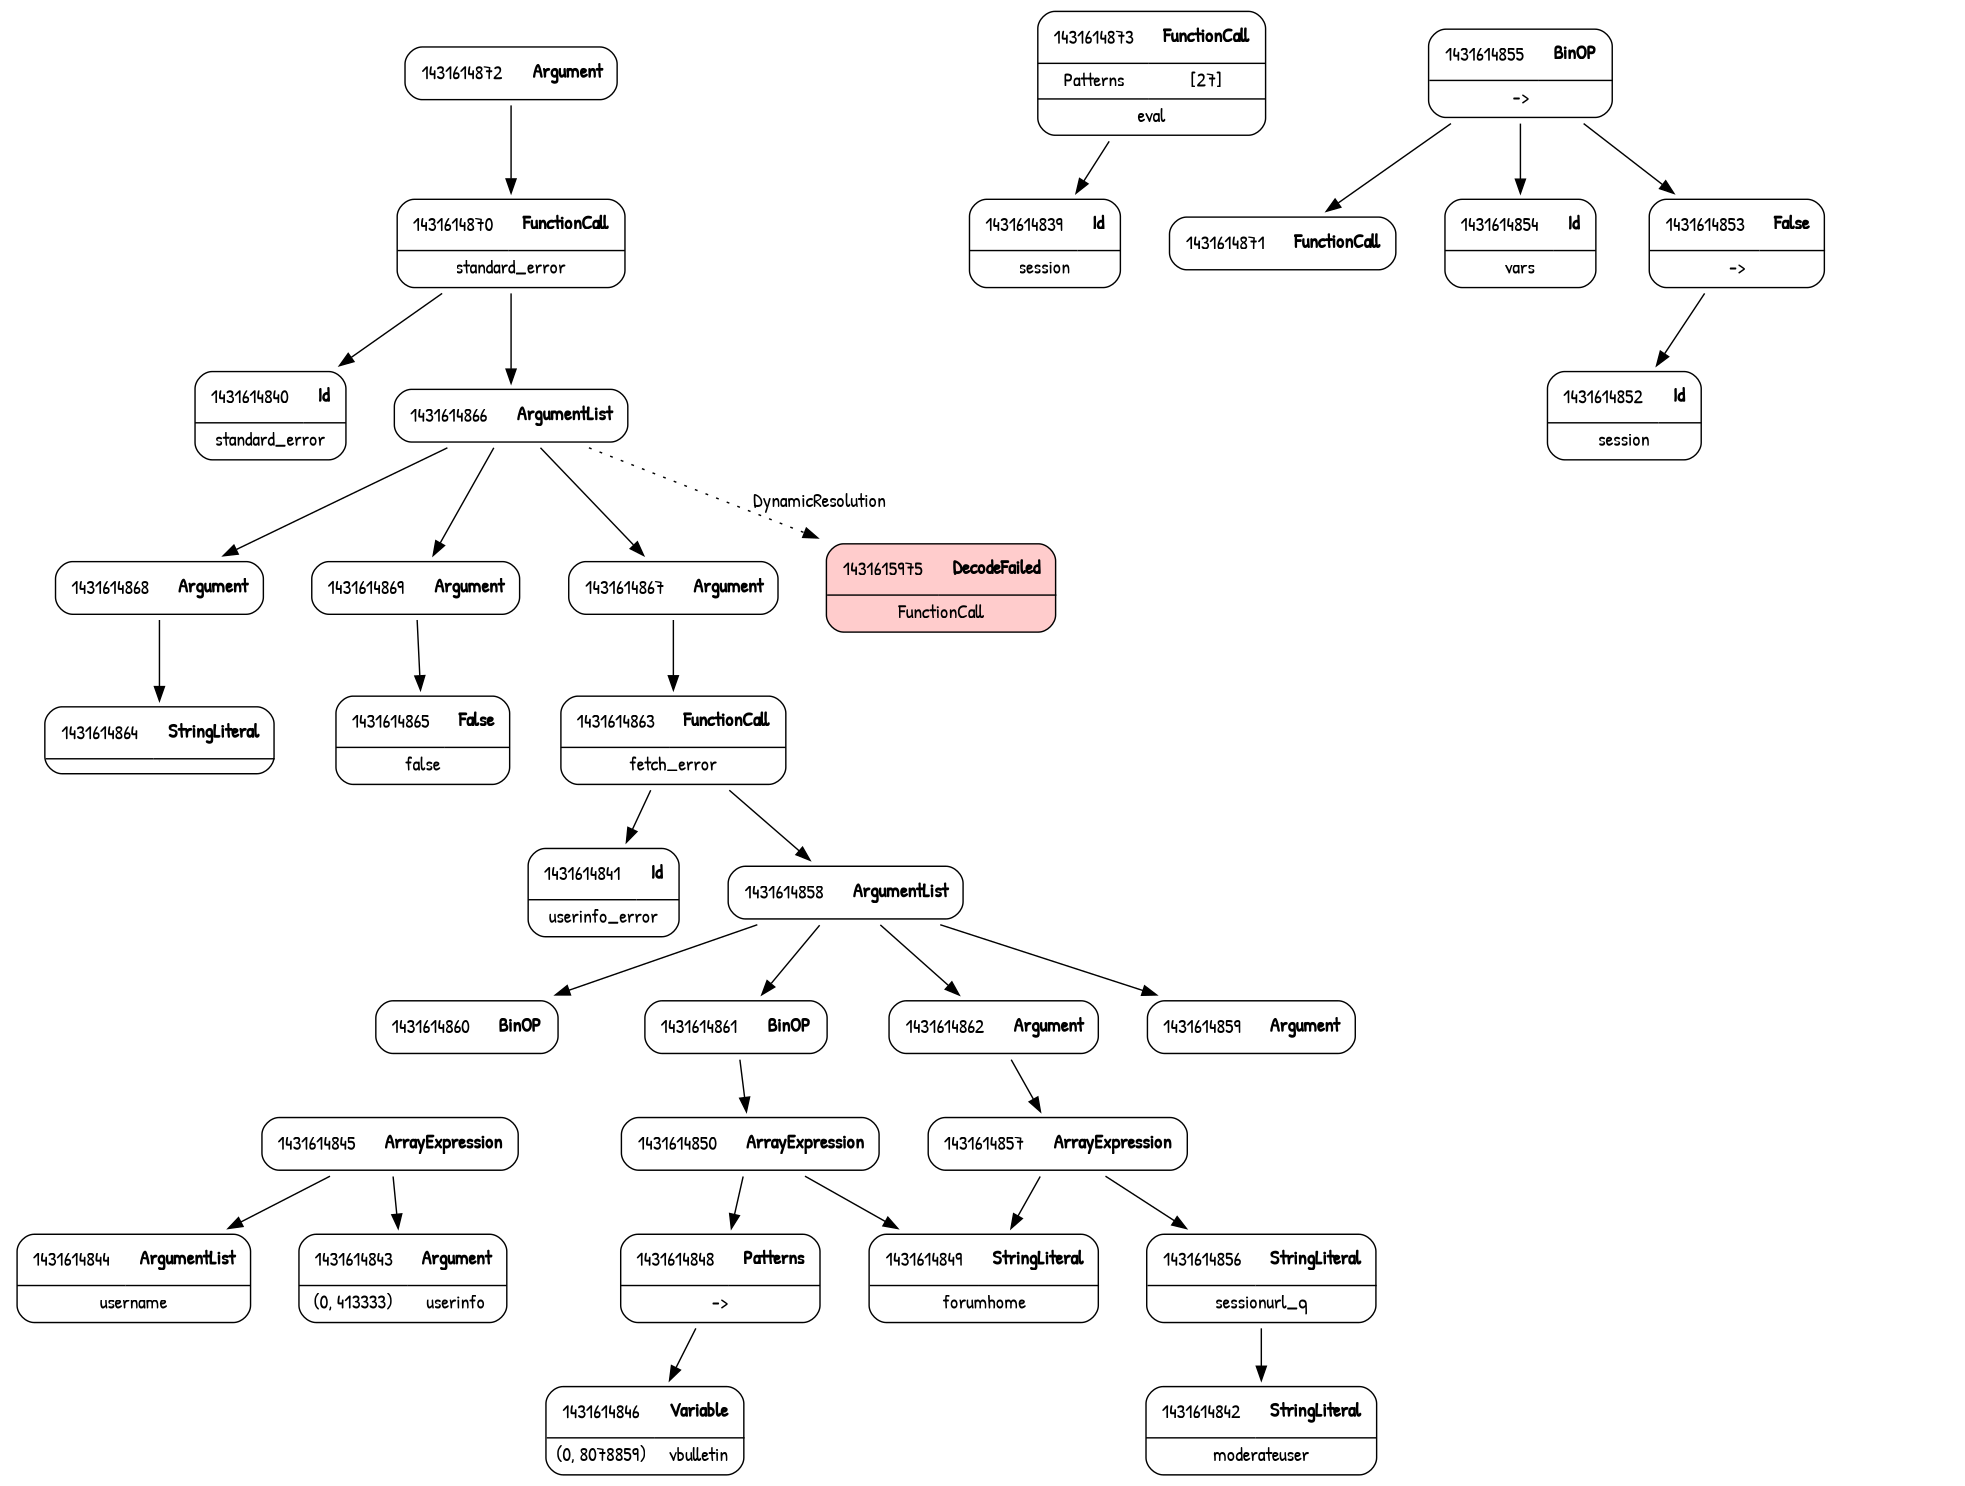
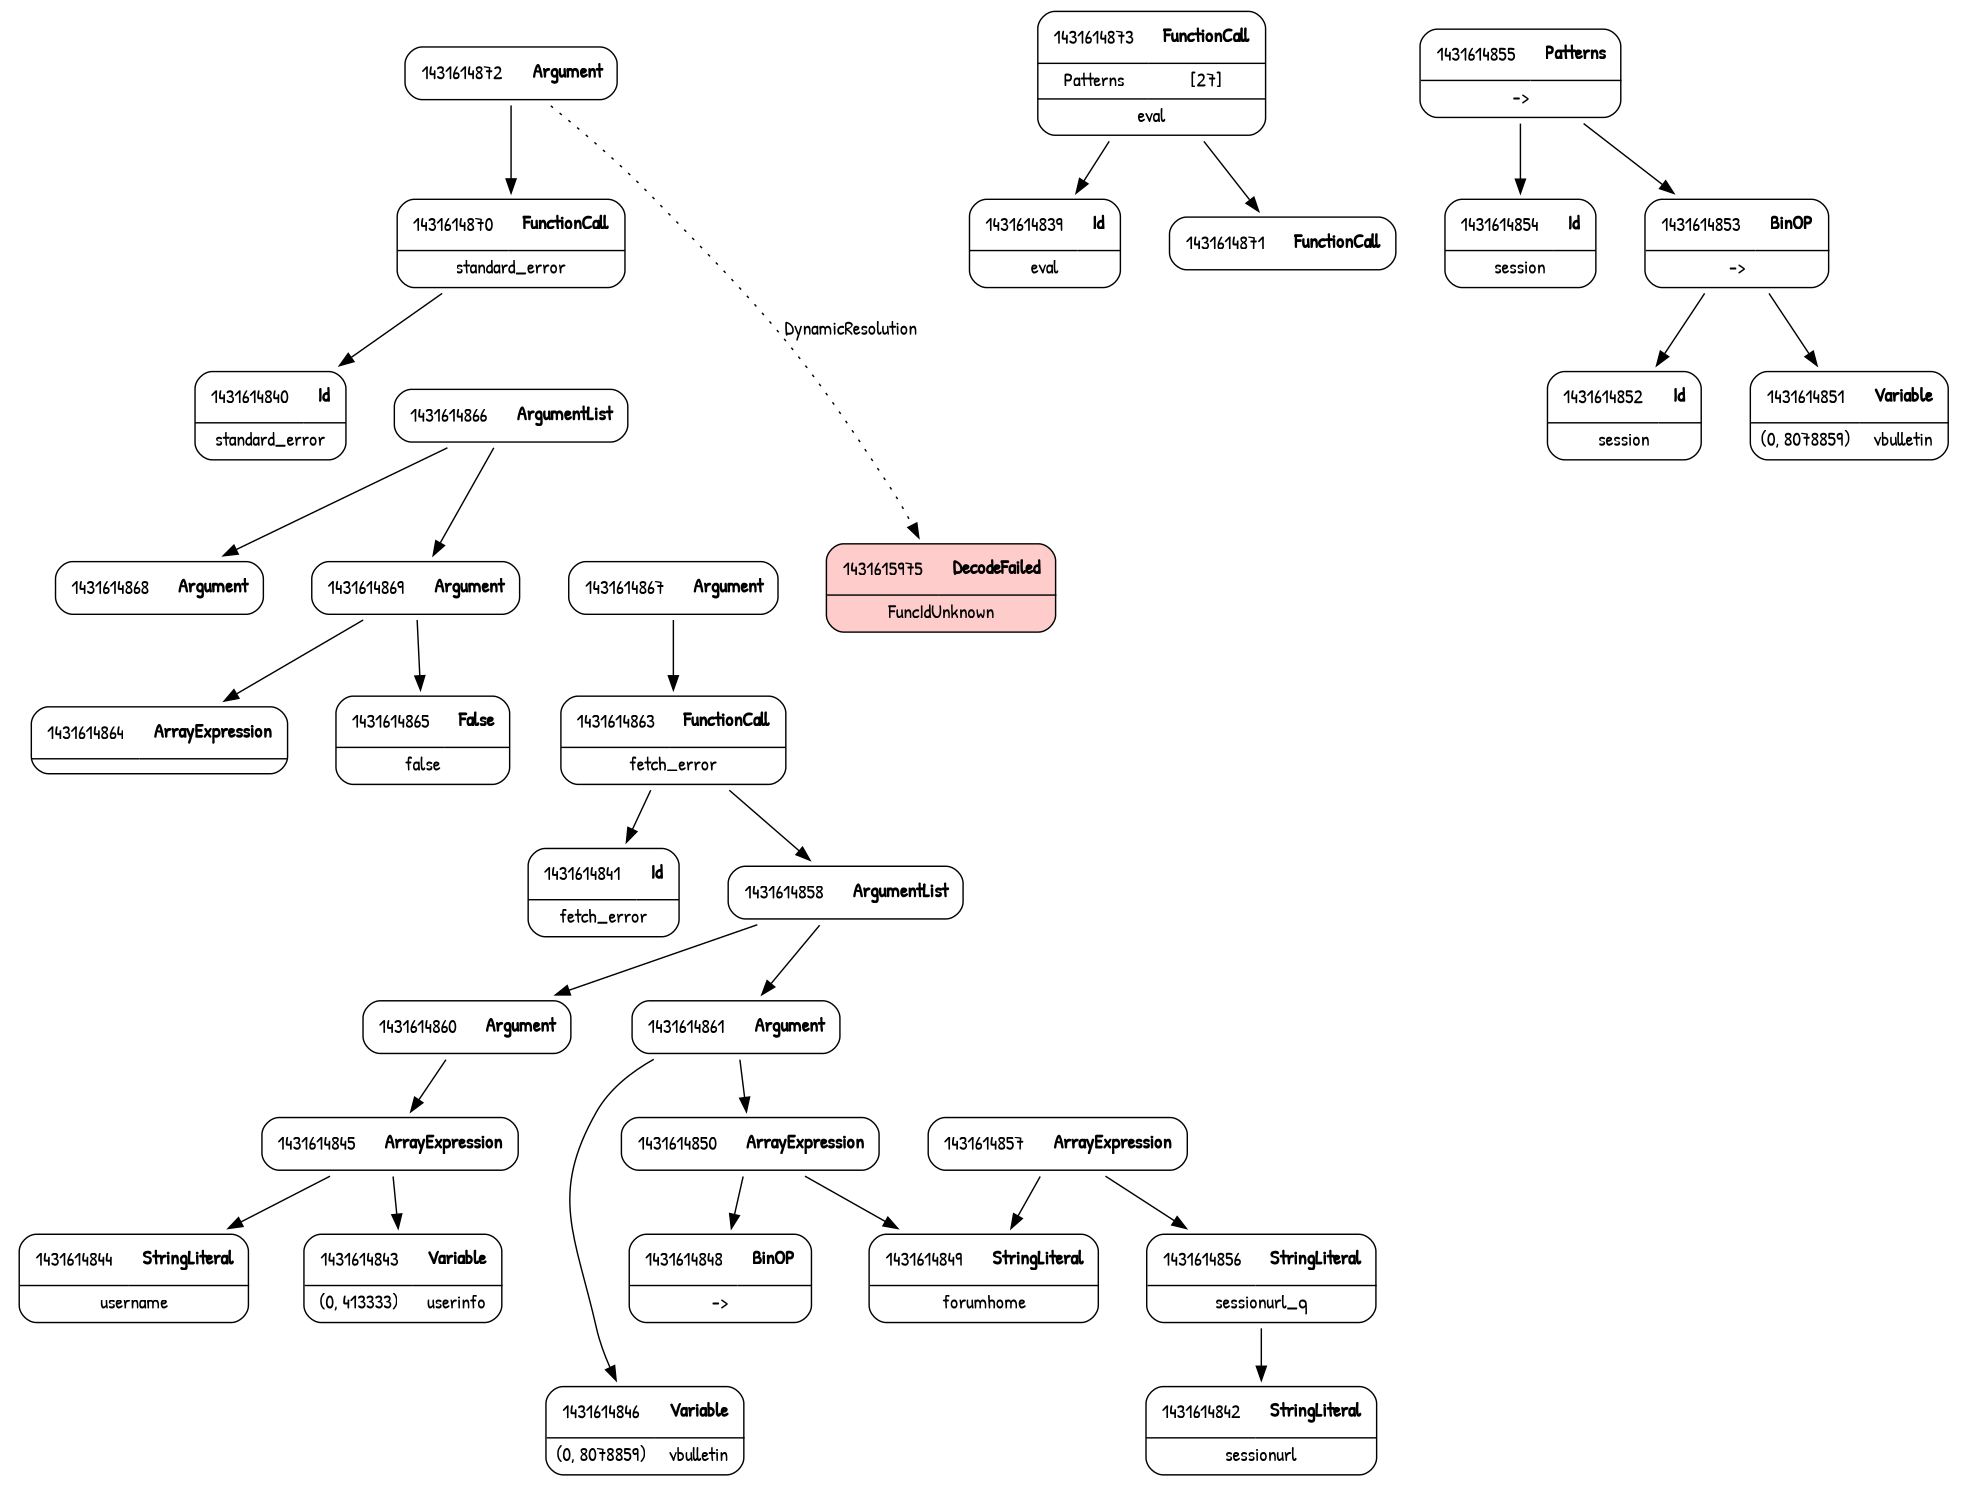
(1575, 53) -> (1575, 53)
(1395, 163) -> (1227, 171)
(1792, 224) -> (1792, 224)
(1045, 268) -> (1045, 268)
(1520, 268) -> (1520, 268)
(511, 331) -> none
none -> (1849, 416)
(697, 490) -> (750, 300)
(587, 496) -> none
(942, 612) -> (942, 612)
(159, 653) -> (300, 657)
(214, 732) -> (213, 732)
(604, 917) -> (604, 917)
(520, 1026) -> (520, 1026)
(789, 1026) -> (789, 1026)
(994, 1027) -> none
(1251, 1027) -> none
none -> (432, 1080)
(187, 1258) -> (188, 1258)
(456, 1258) -> (457, 1258)
(774, 1258) -> (774, 1258)
(686, 1348) -> (570, 1200)
(1261, 1455) -> (1261, 1455)
